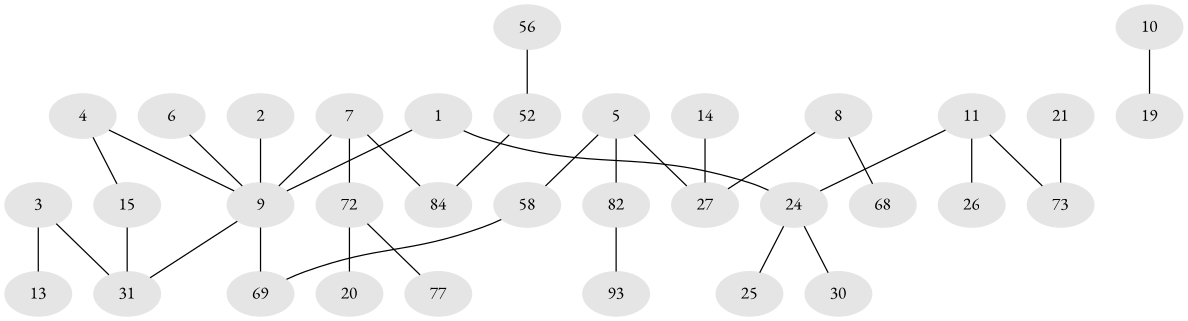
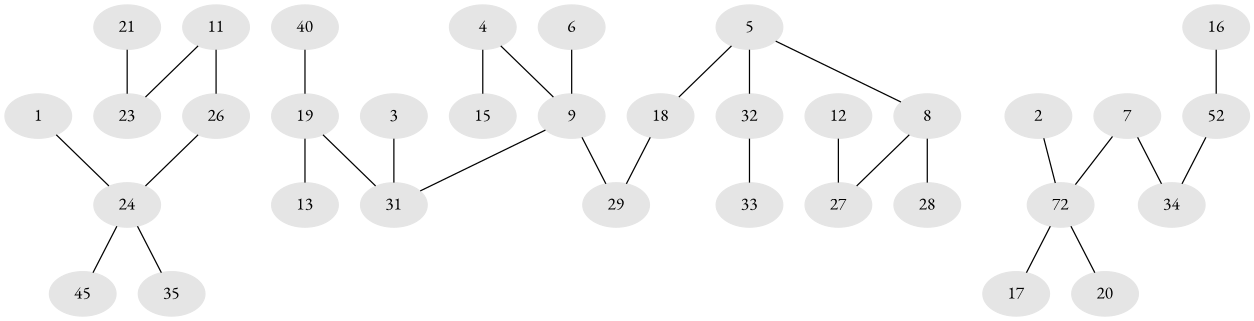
(527, 27) -> (1216, 27)
(1150, 27) -> (305, 27)
(705, 116) -> (838, 116)
(655, 155) -> (838, 72)
(359, 156) -> none
(305, 160) -> none
(883, 160) -> (172, 160)
(261, 161) -> (1050, 161)
(438, 205) -> (1172, 205)
(527, 205) -> (661, 116)
(616, 205) -> (749, 116)
(883, 205) -> (927, 205)
(1061, 205) -> (127, 116)
(38, 250) -> (305, 161)
(127, 250) -> (349, 160)
(261, 294) -> (616, 205)
(438, 294) -> (1016, 294)
(616, 294) -> (749, 205)
(749, 294) -> (83, 294)
(838, 294) -> (172, 294)
